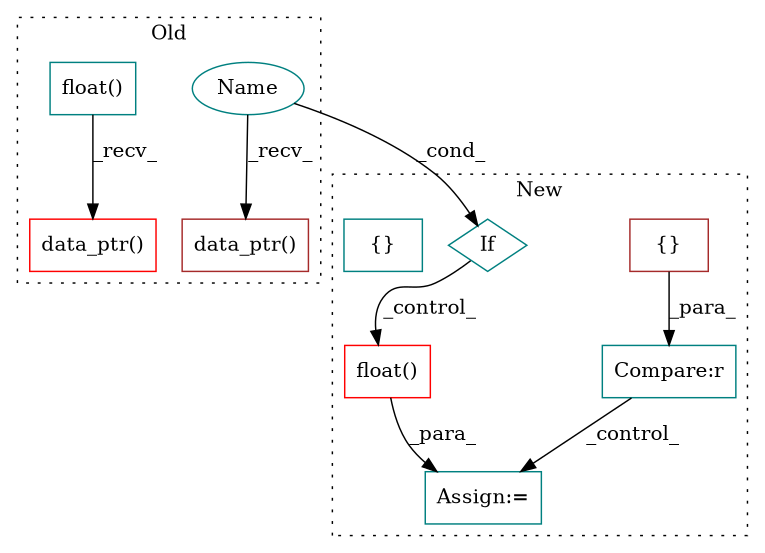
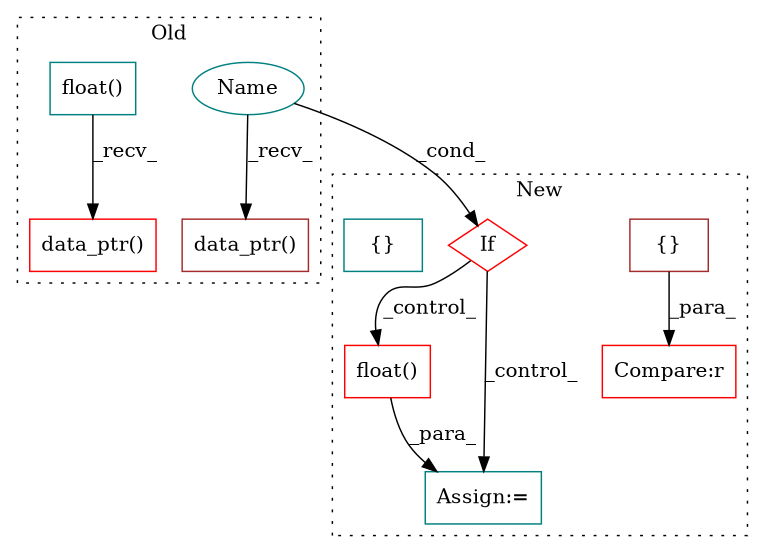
(488, 245) -> (488, 245)
(669, 372) -> (669, 372)
(582, 431) -> (486, 364)
